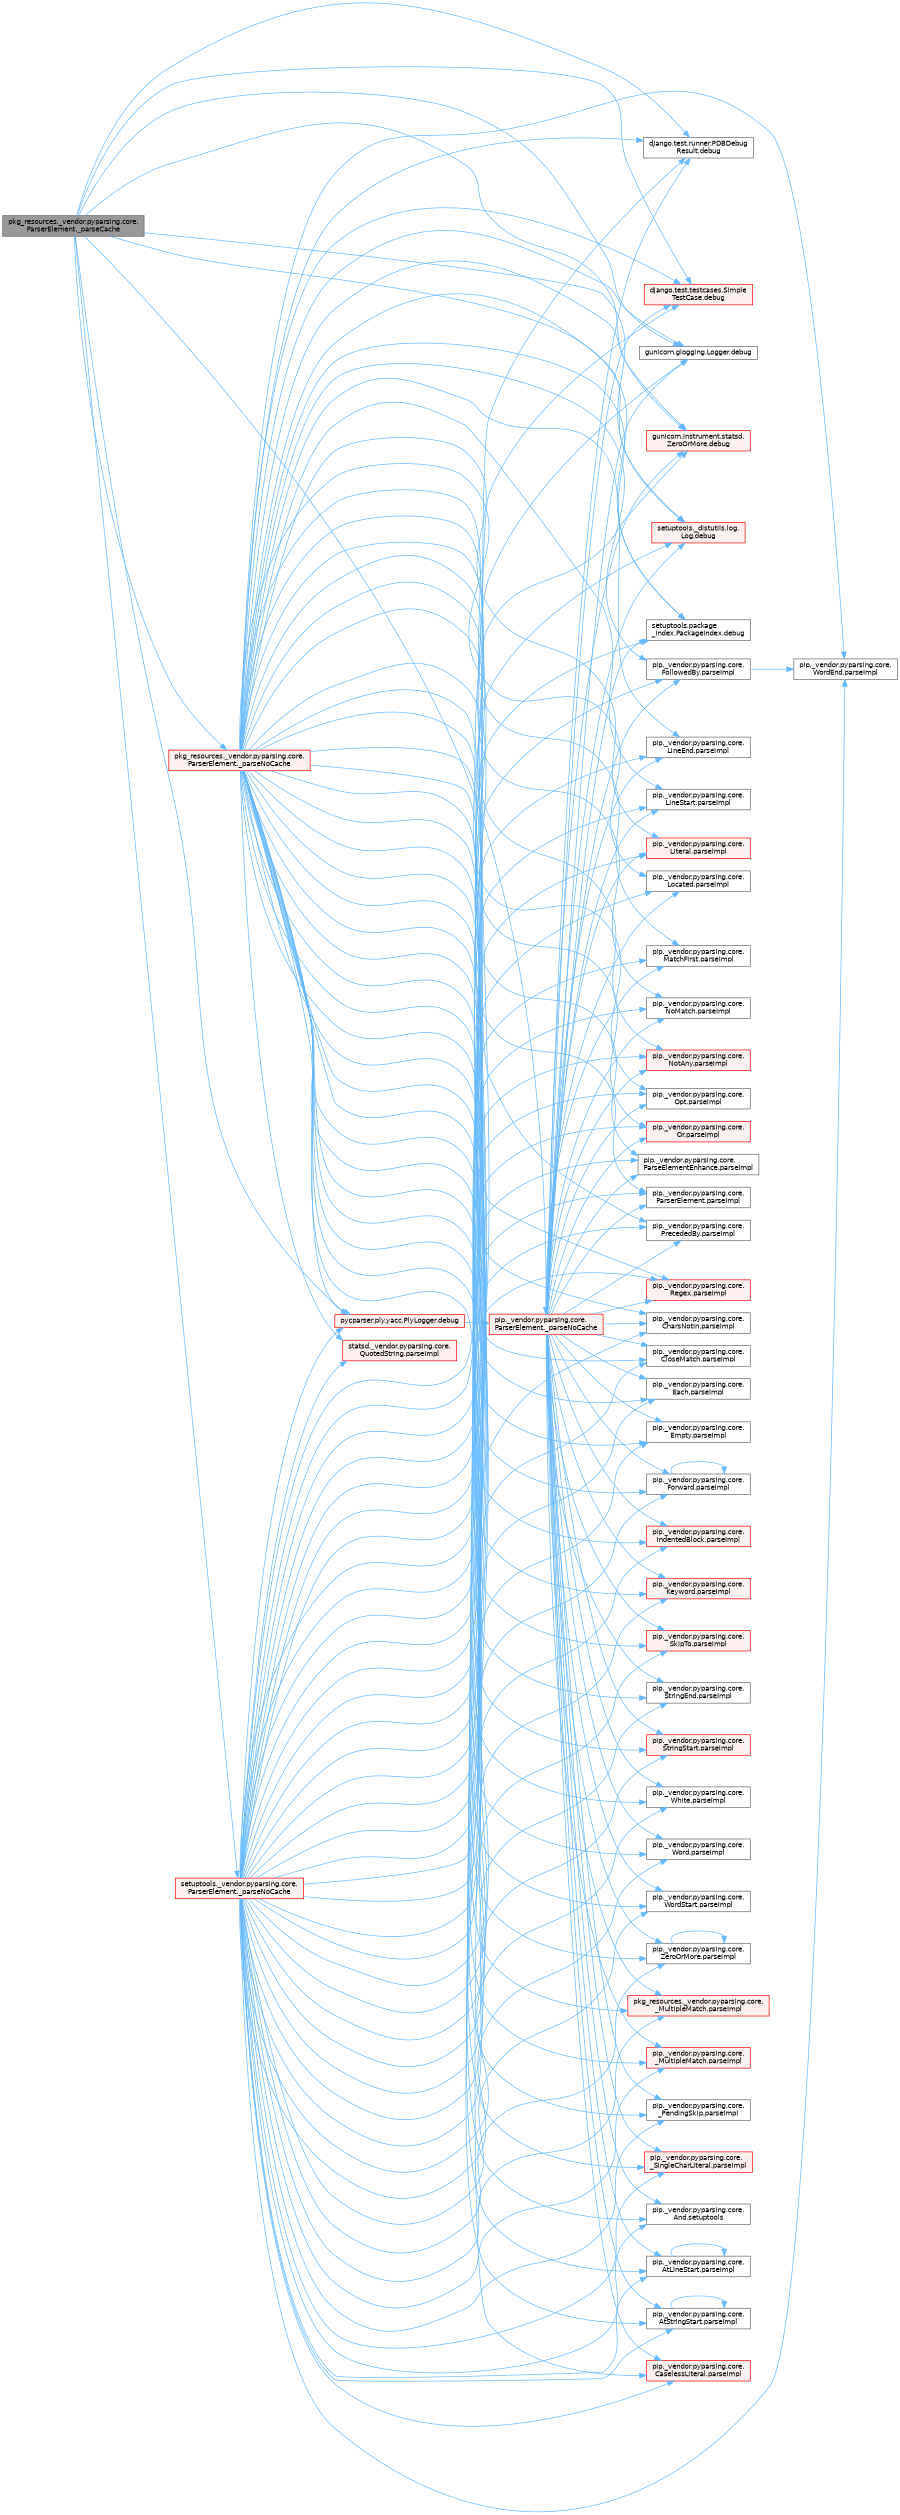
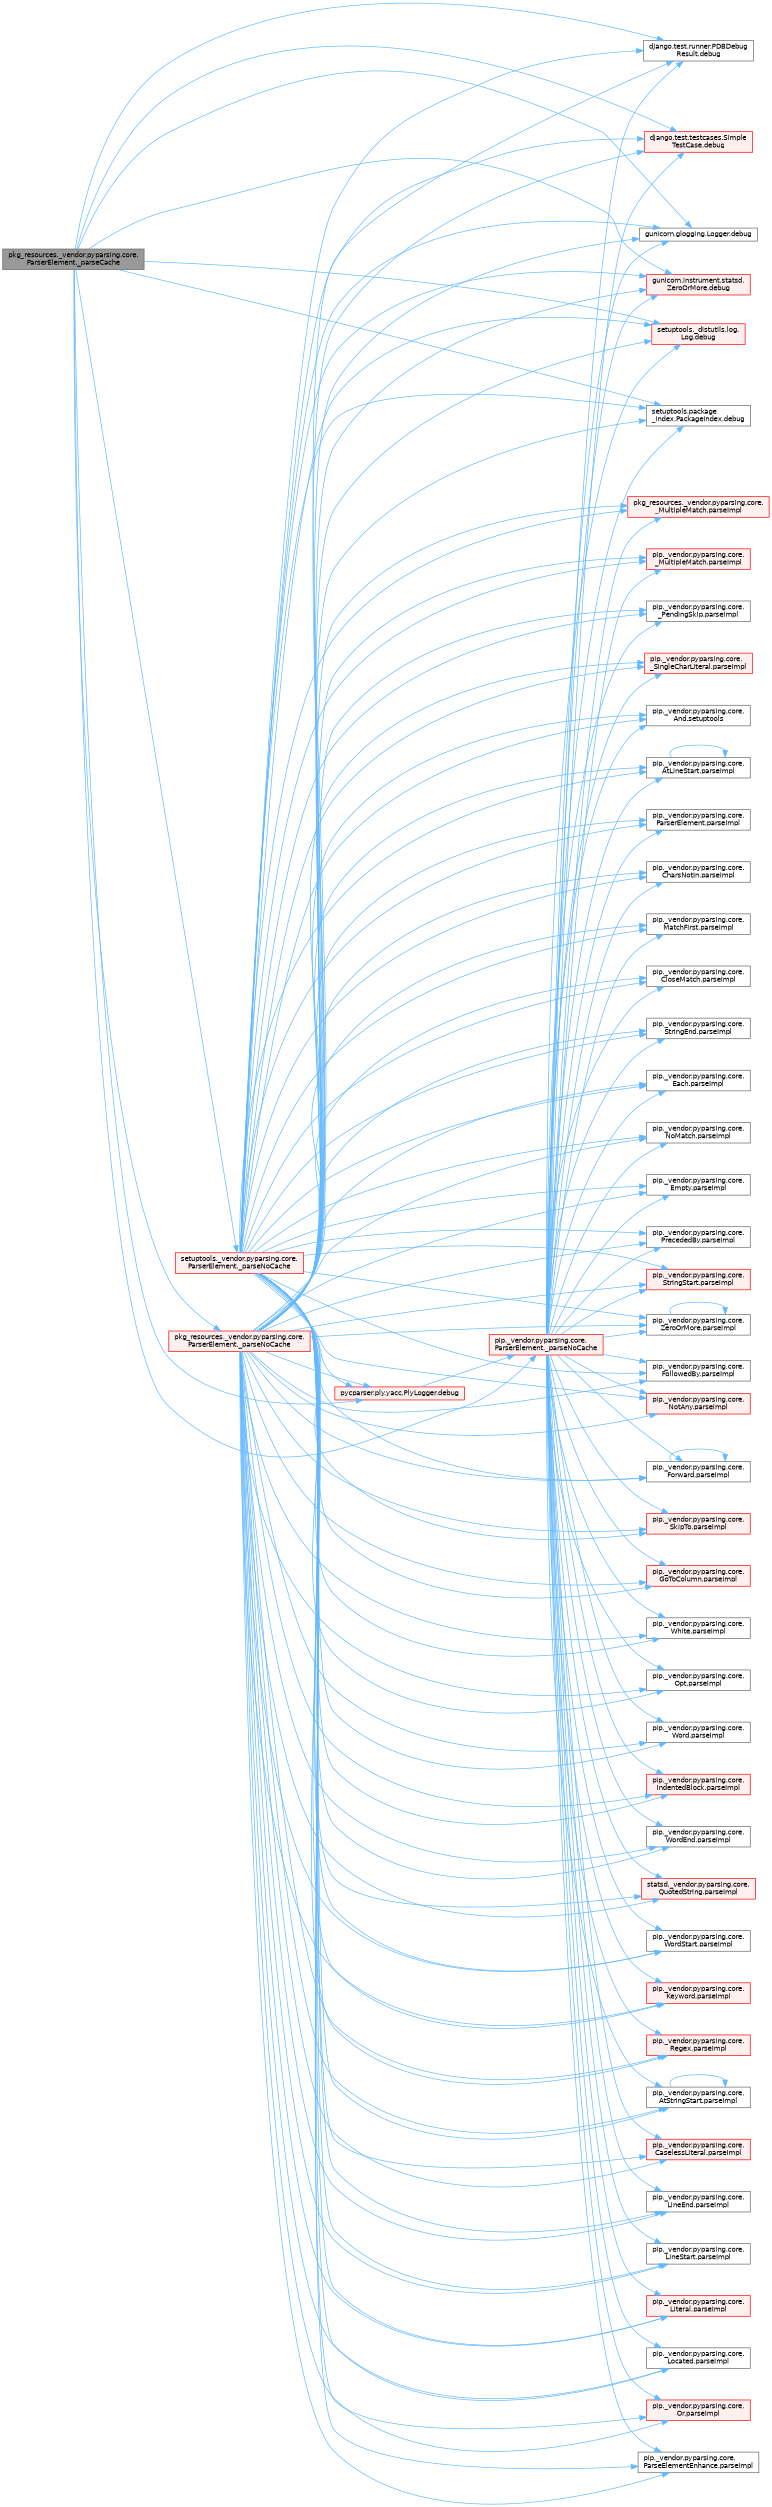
(768, 669) -> (574, 1612)
none -> (698, 1576)
none -> (570, 1626)
